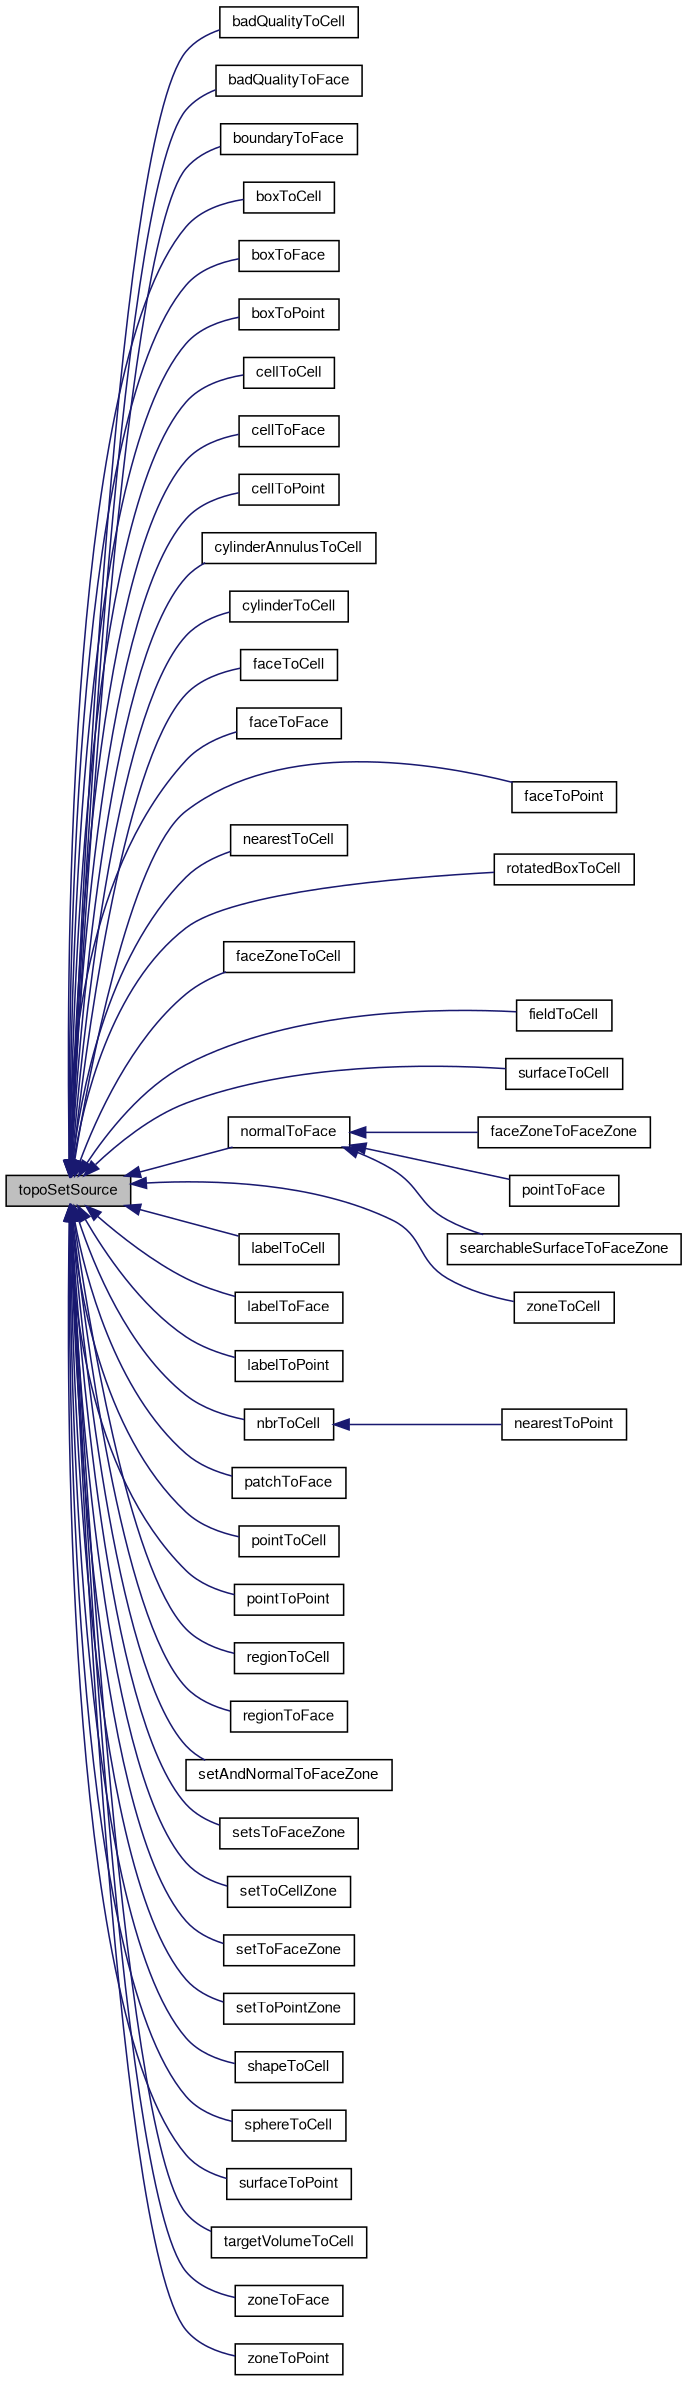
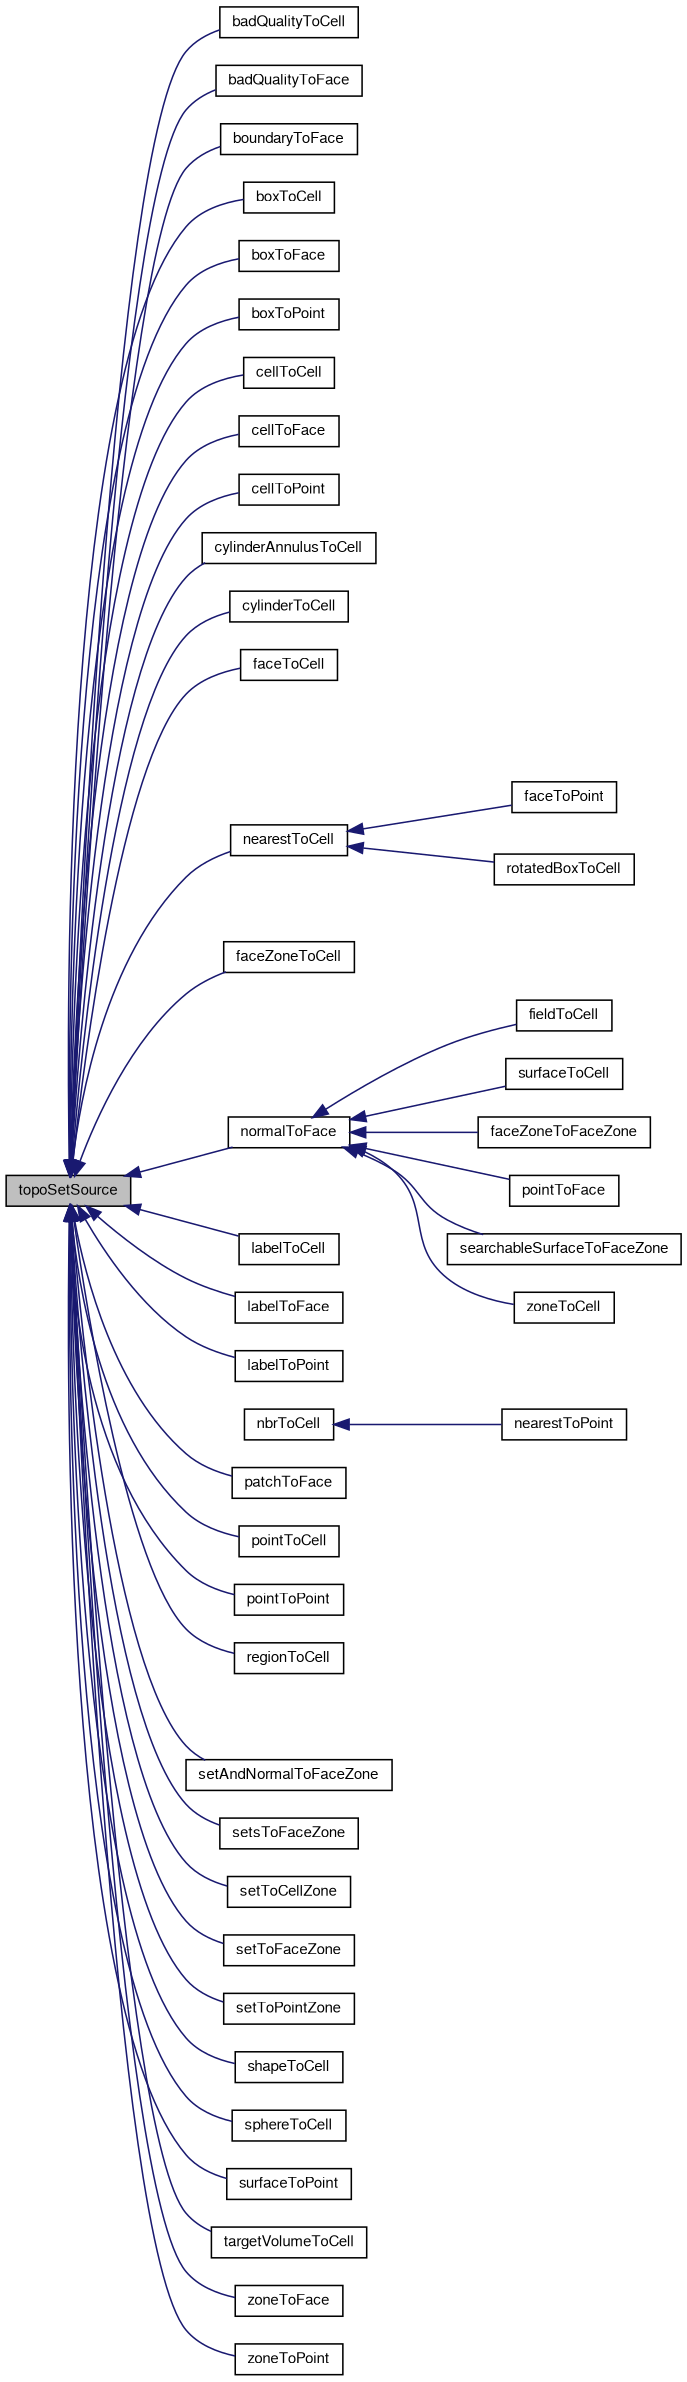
(289, 723) -> none
(175, 823) -> (437, 817)
(209, 915) -> (429, 855)
(278, 1031) -> (417, 1058)
(289, 1077) -> (435, 1101)
(346, 1203) -> (424, 1243)
(138, 1342) -> none
(289, 1717) -> none
